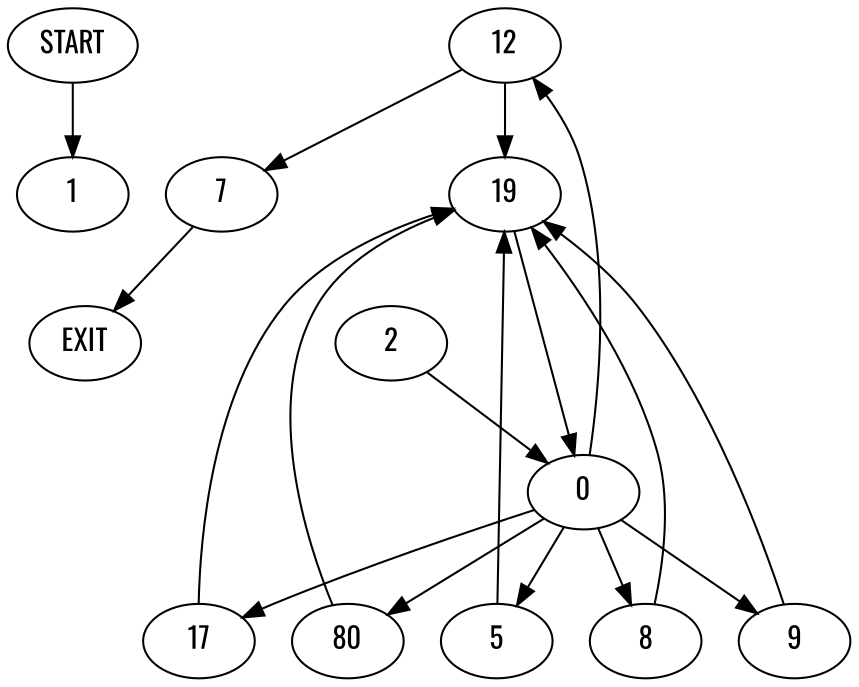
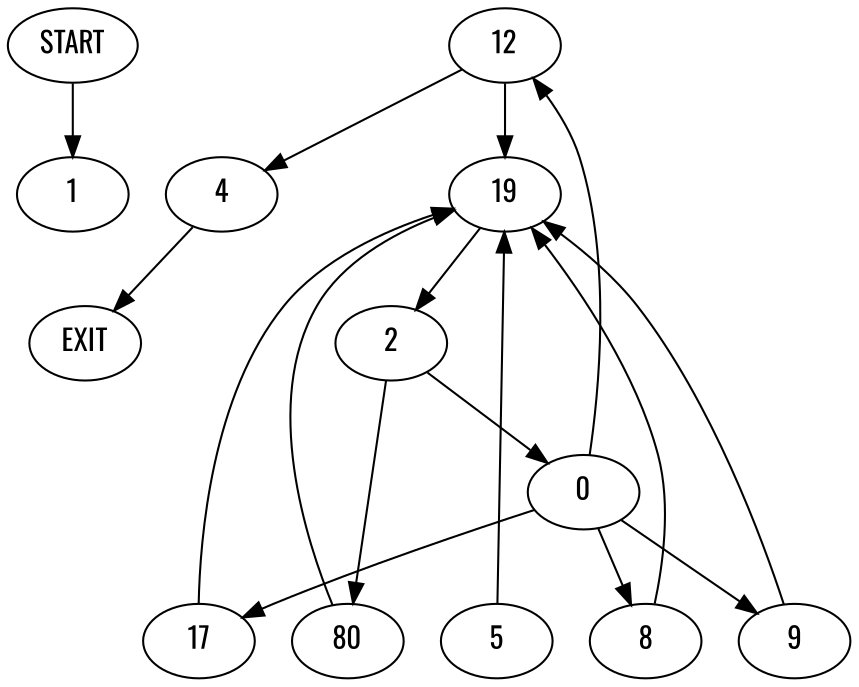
(222, 194) -> (222, 194)
(542, 333) -> (455, 261)
(546, 557) -> none
(475, 561) -> (371, 482)
